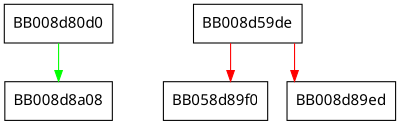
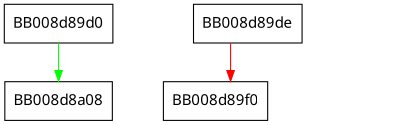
(59, 24) -> (59, 24)
(248, 24) -> (248, 24)
(216, 101) -> (216, 101)
(341, 101) -> none
